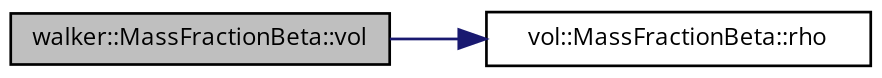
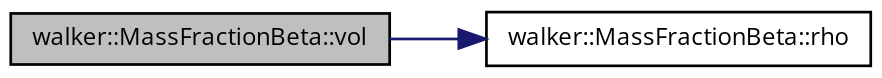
(679, 39) -> (679, 39)
